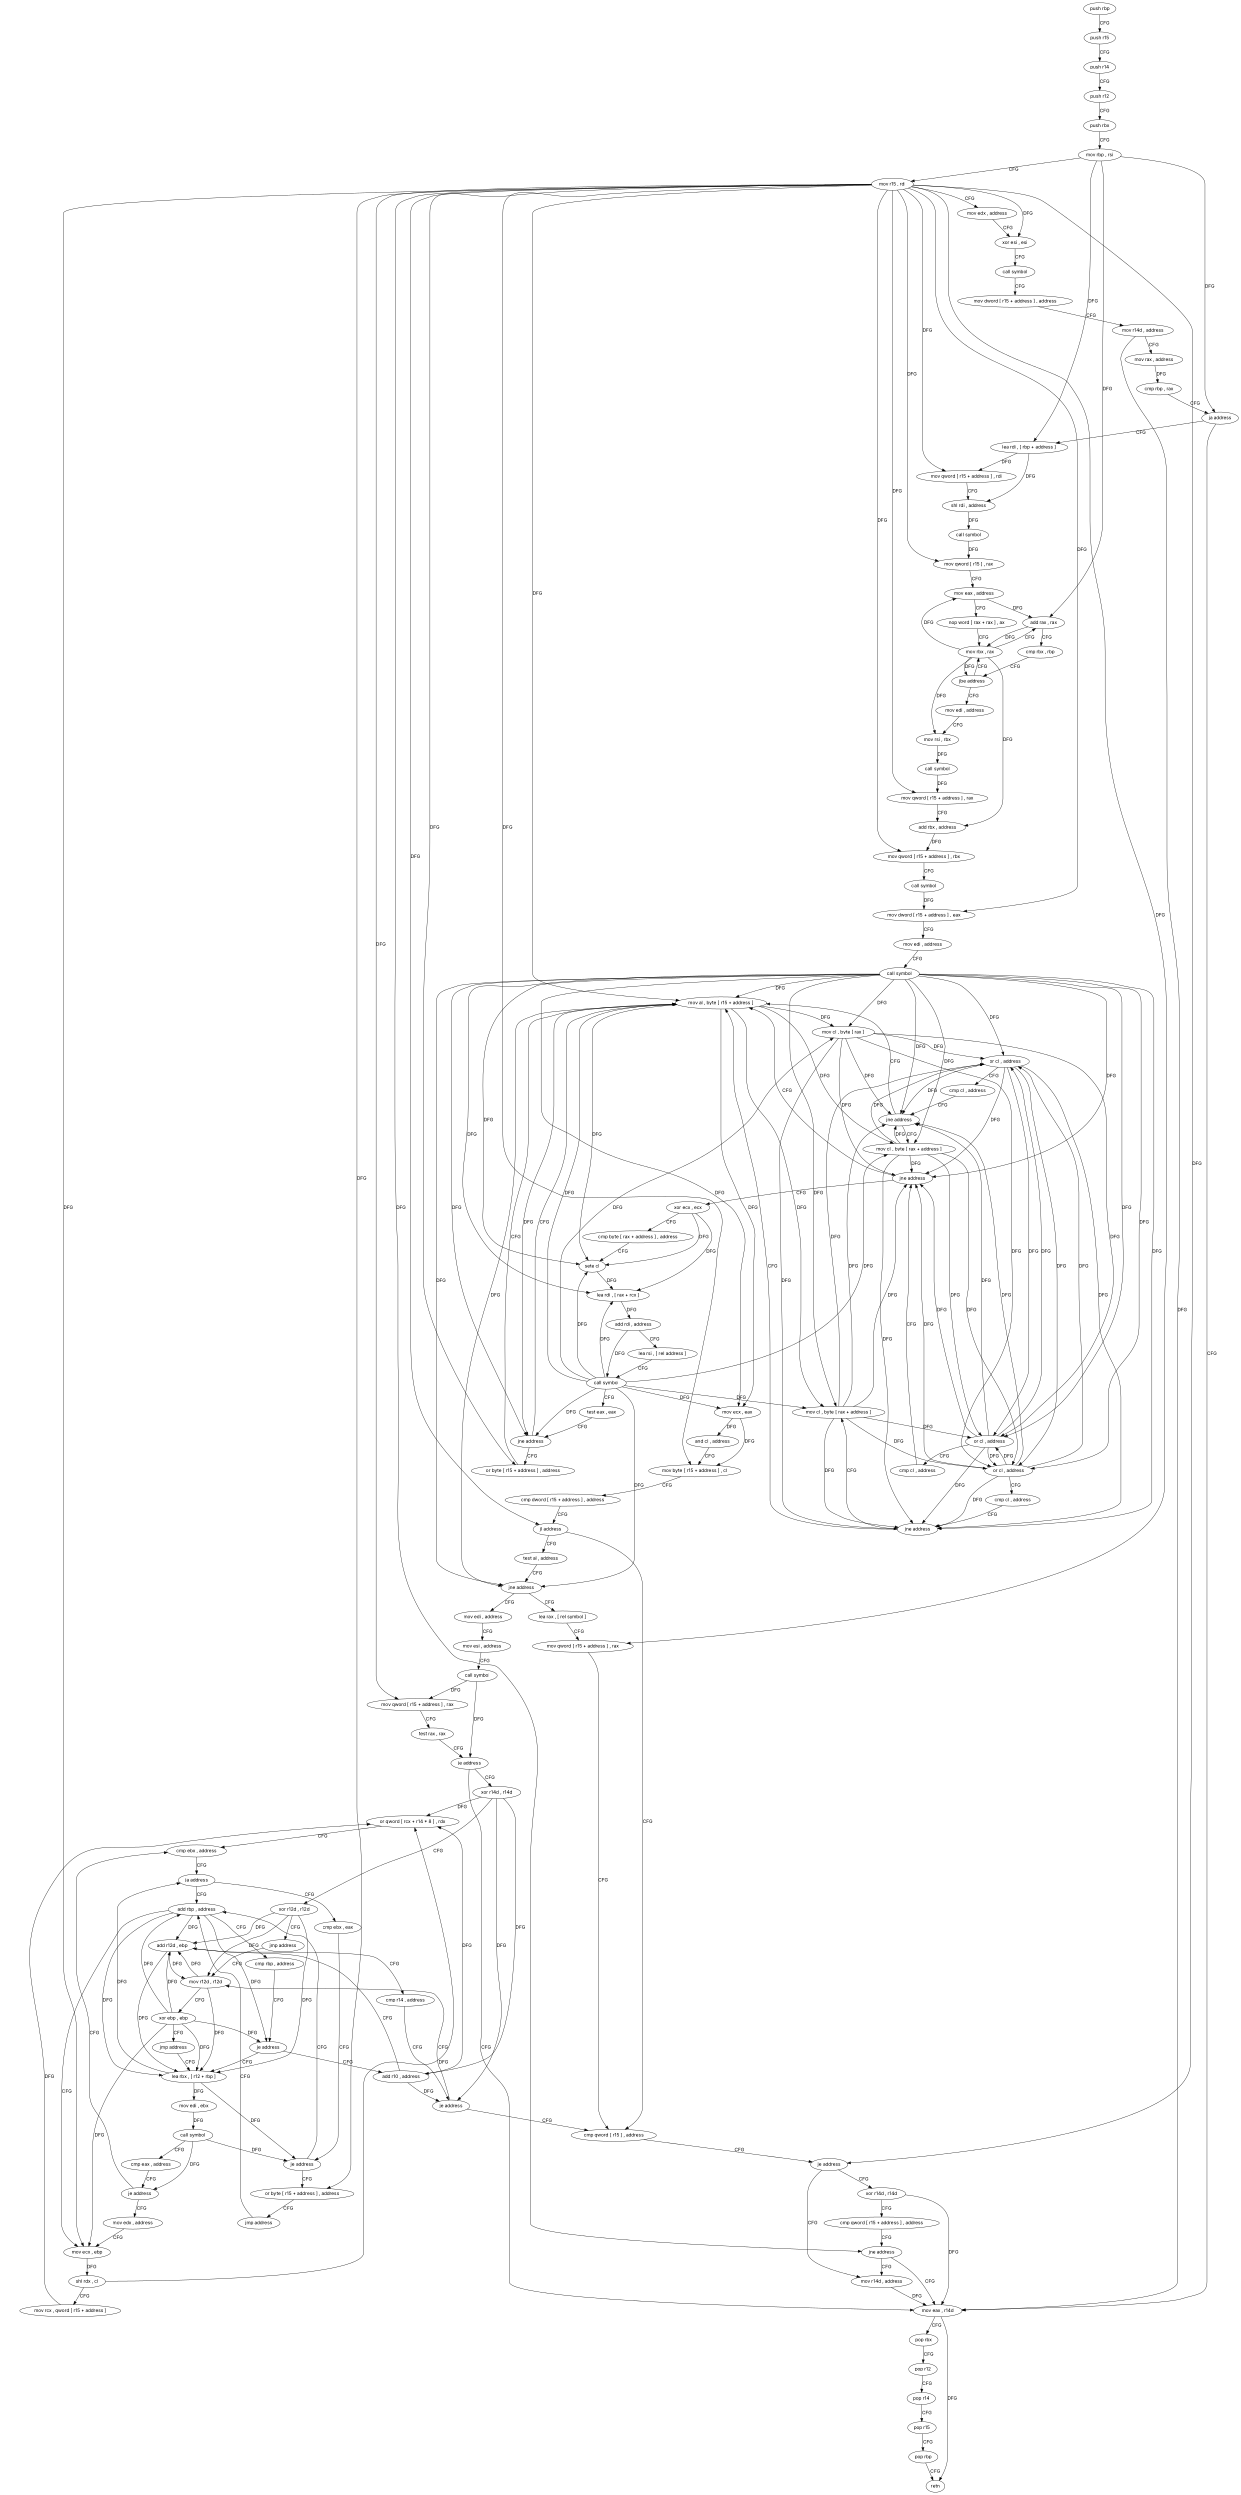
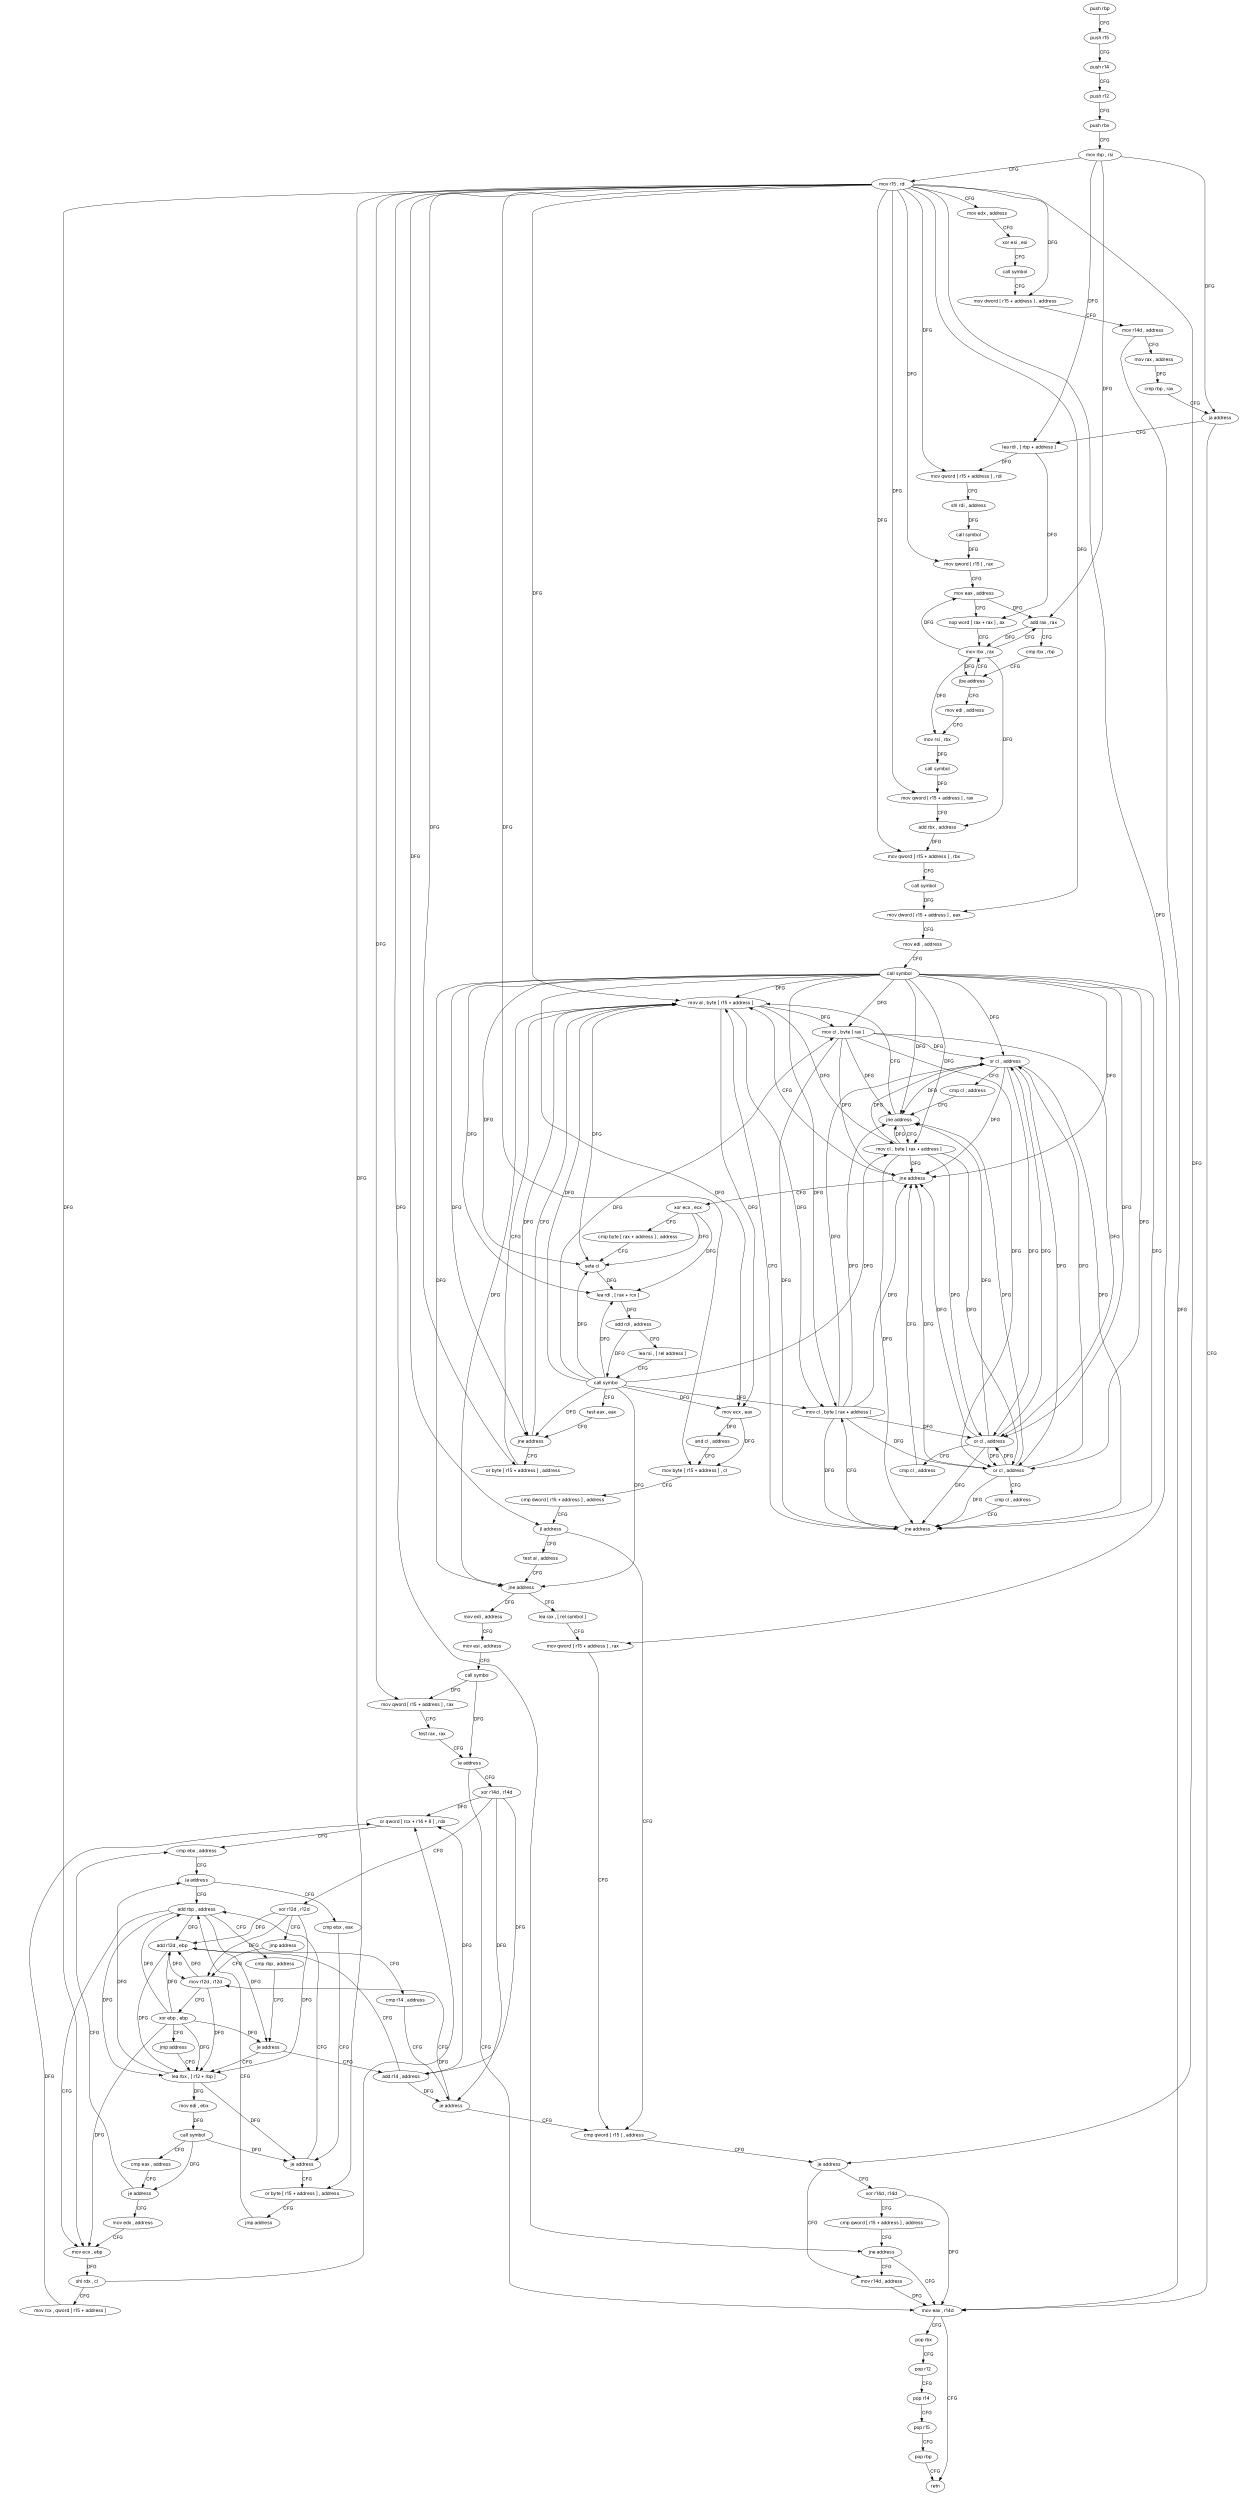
(982, 192) -> (1028, 199)
(1018, 484) -> (1047, 547)
(401, 2077) -> (401, 2077)
(952, 2398) -> (952, 2398)
